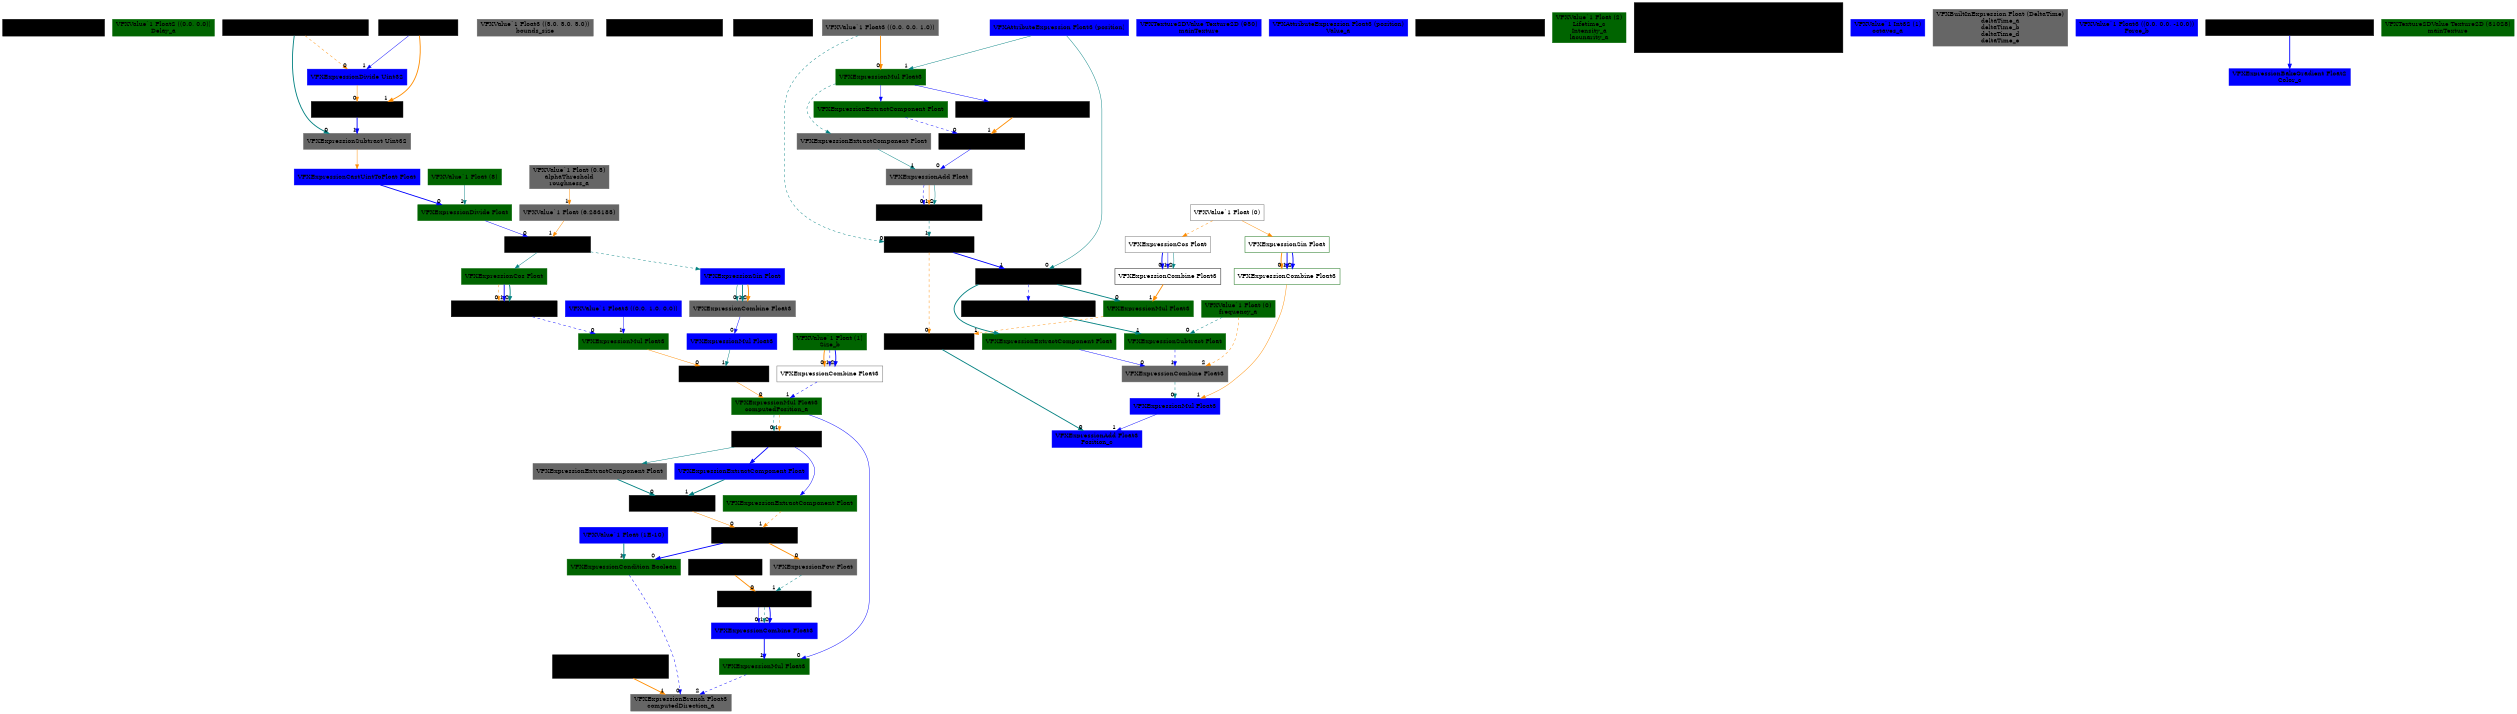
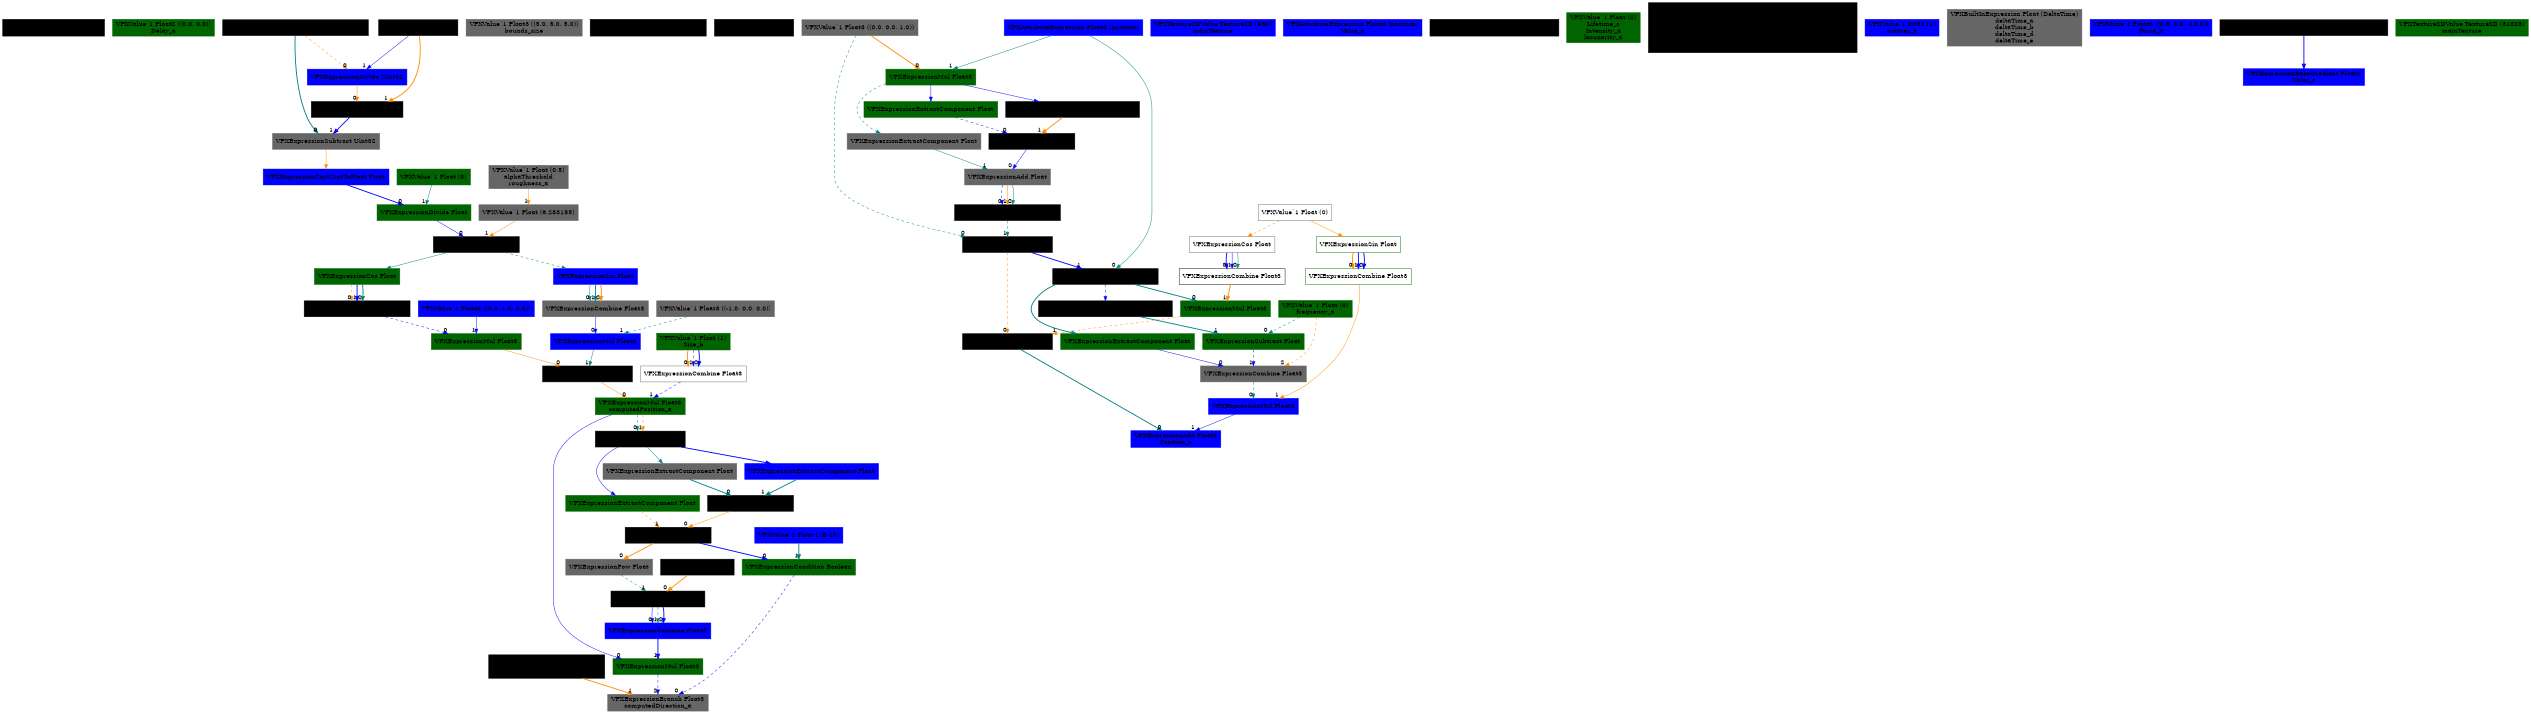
none -> (716, 309)
